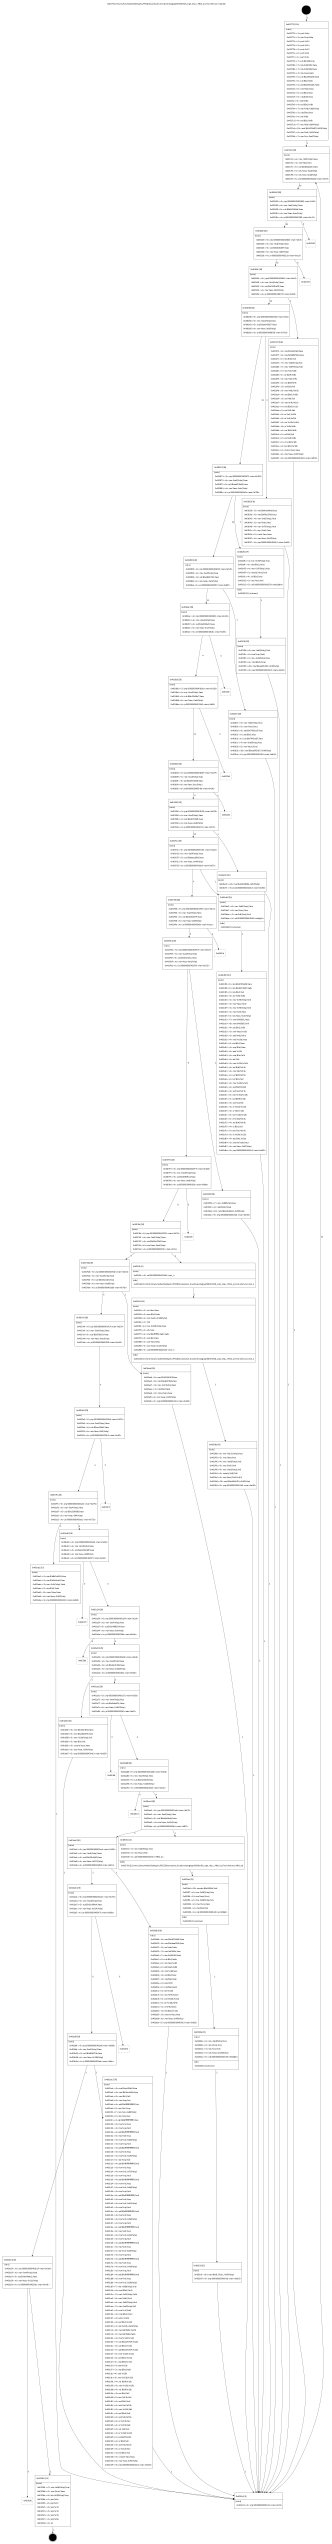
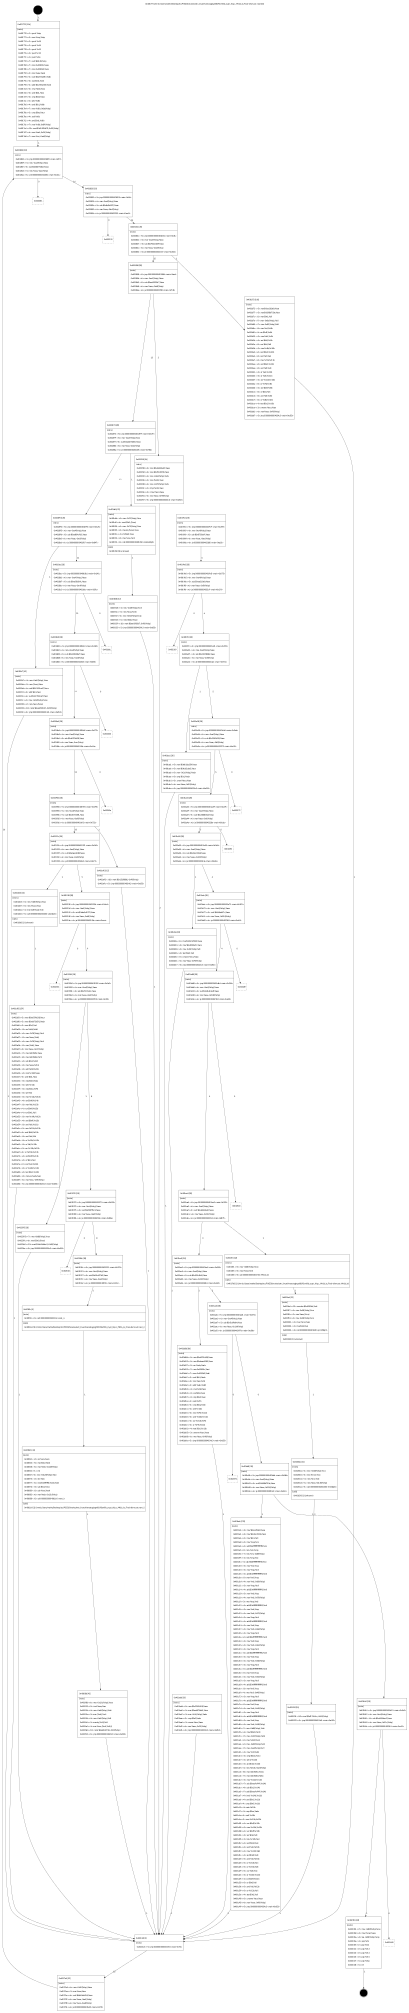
(306, 143) -> (38, 143)
(105, 1275) -> none
